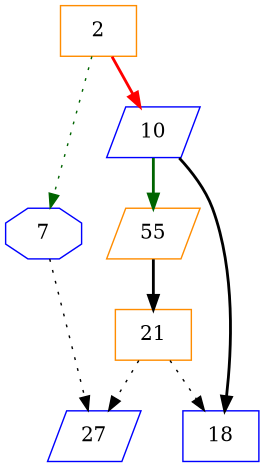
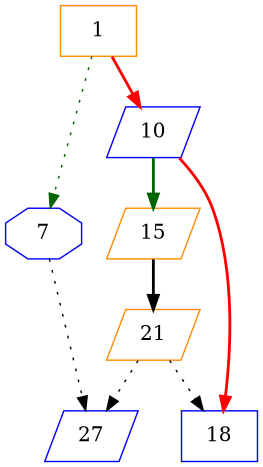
(98, 31) -> (98, 31)
(153, 234) -> (153, 234)
(227, 271) -> (227, 271)
(153, 335) -> (153, 335)
